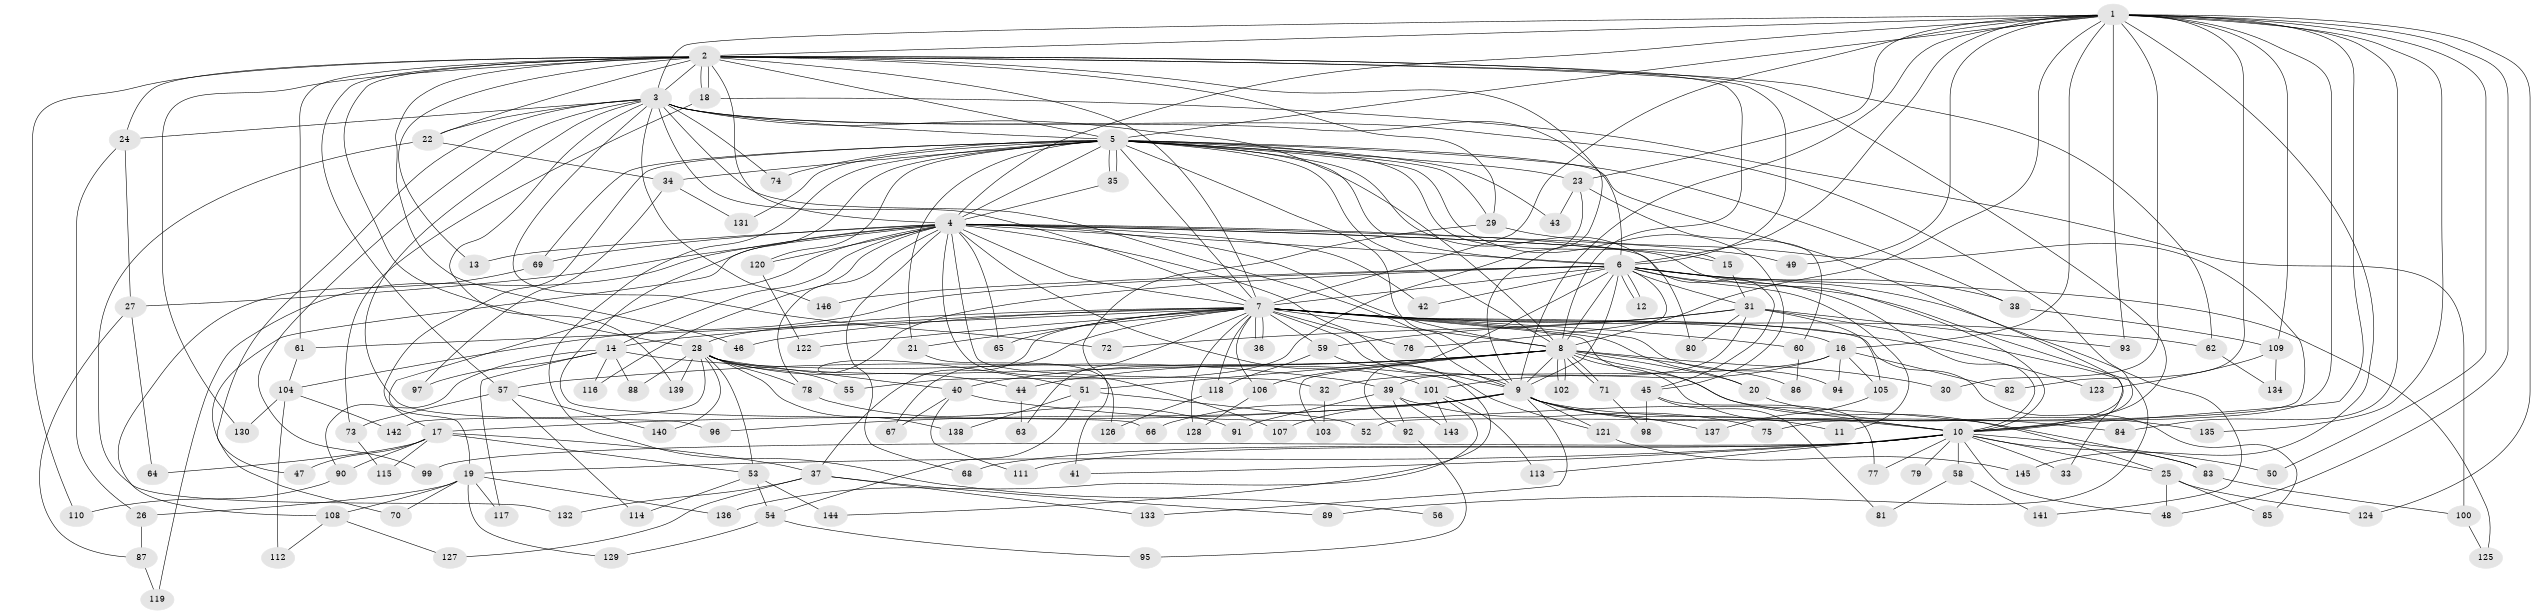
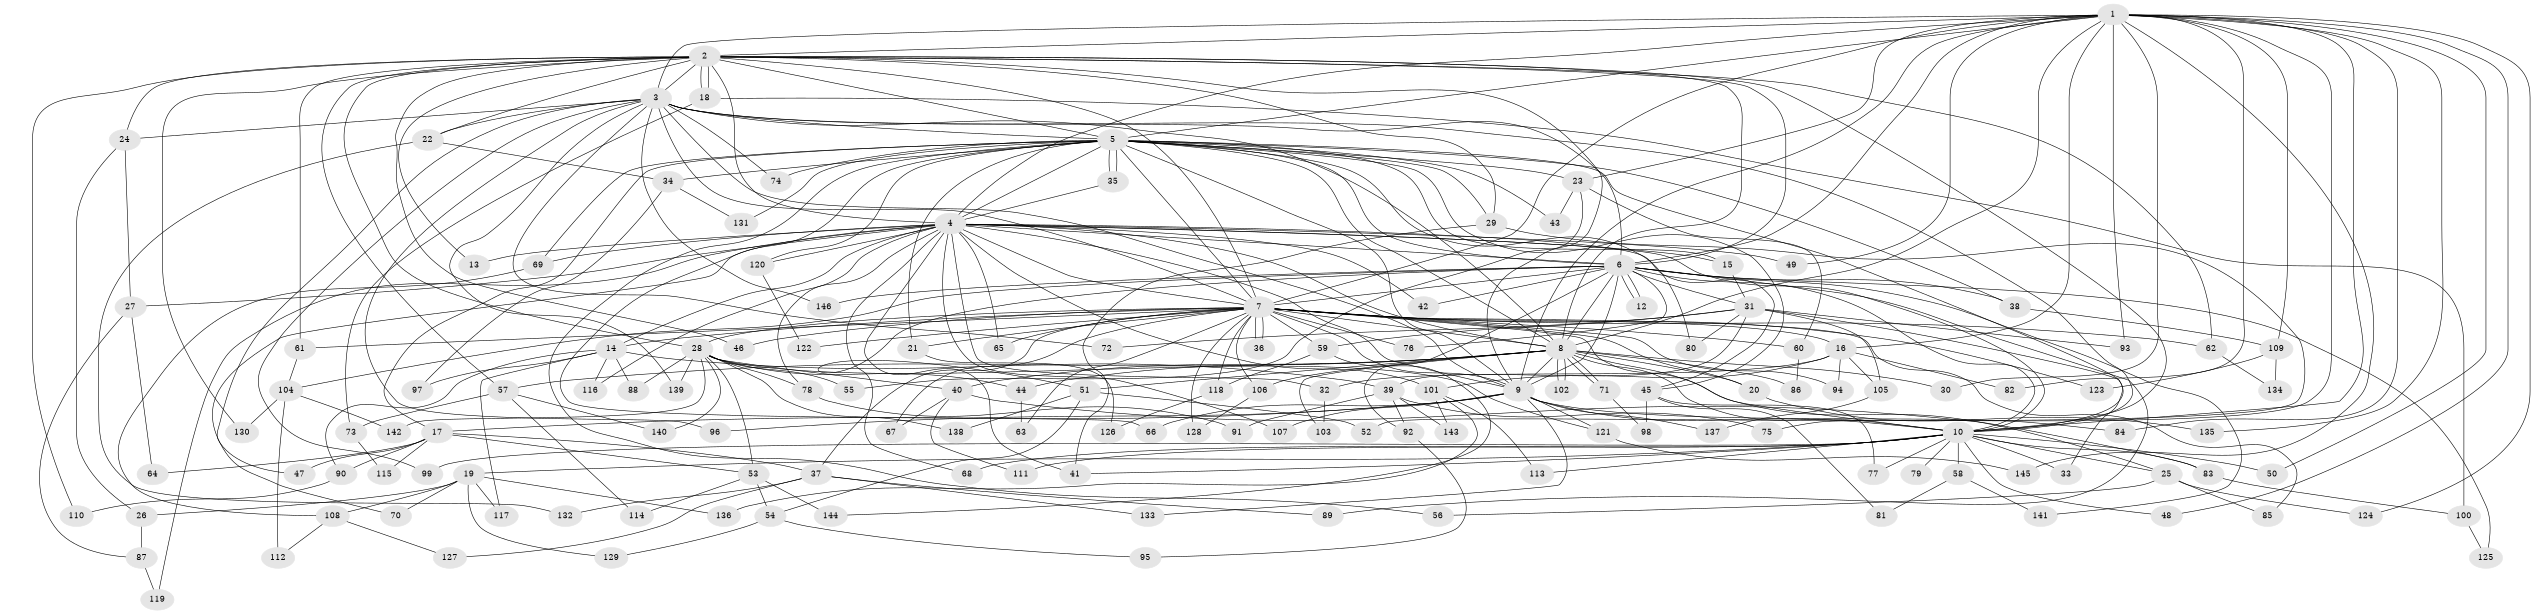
(633, 311) -> (865, 350)
(1840, 433) -> none
(2167, 495) -> (1805, 505)
